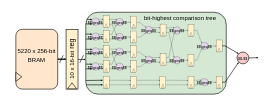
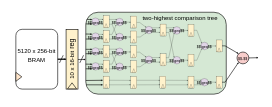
(180, 18) -> (180, 18)
(36, 51) -> (36, 51)
(36, 59) -> (36, 59)
